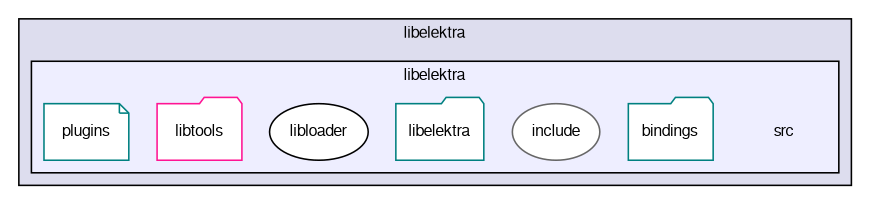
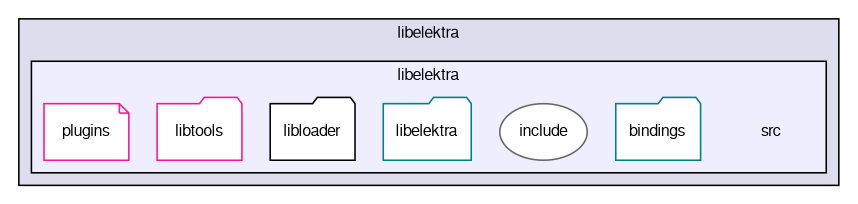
(86, 132) -> (86, 132)
(319, 132) -> (313, 132)
